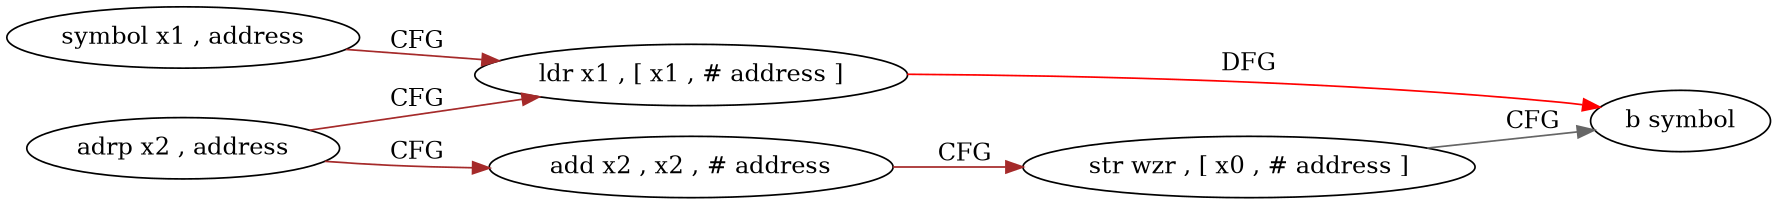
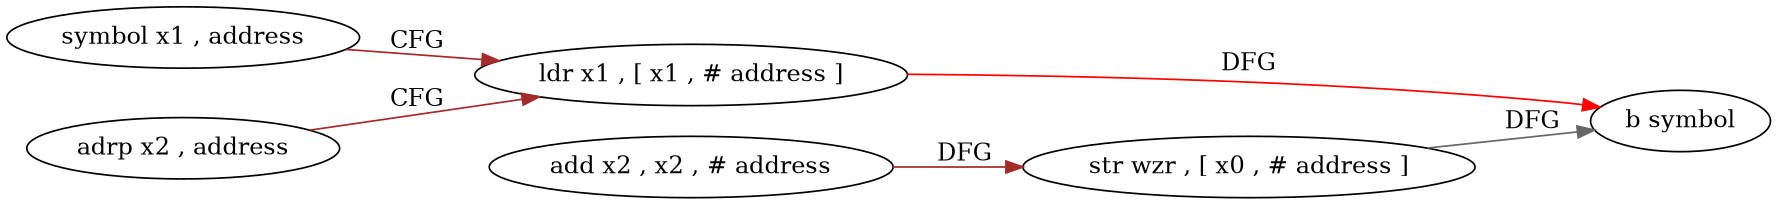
(1533, 122) -> (1533, 122)
(965, 154) -> (965, 154)
(399, 166) -> none
